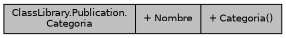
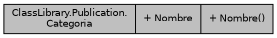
(241, 19) -> (237, 19)
